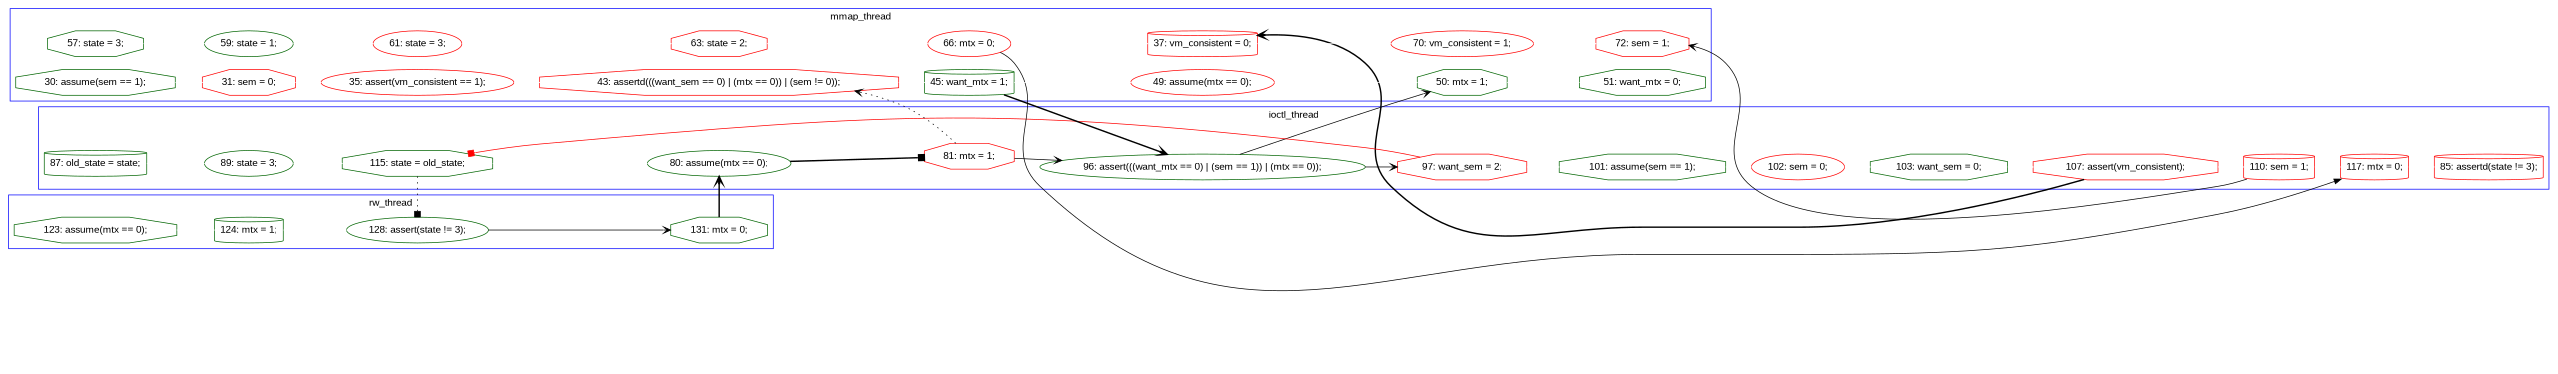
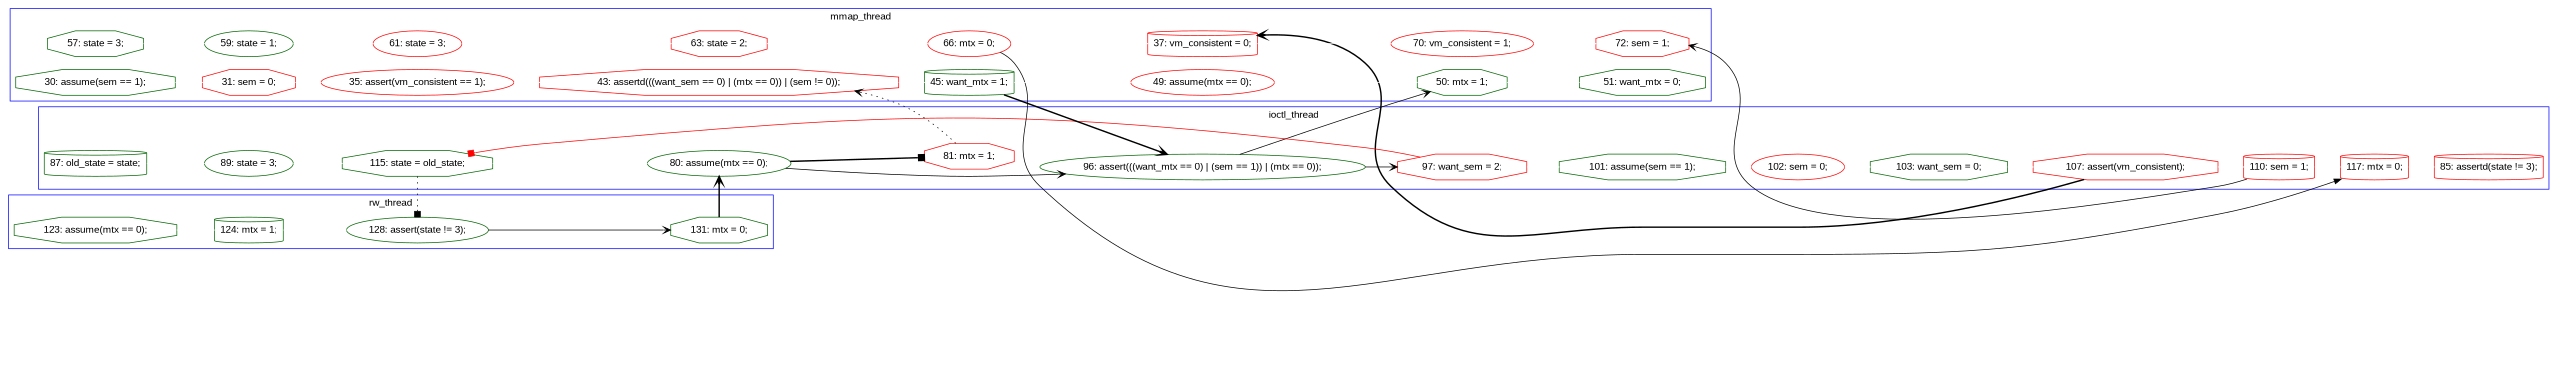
(1035, 159) -> (922, 175)
